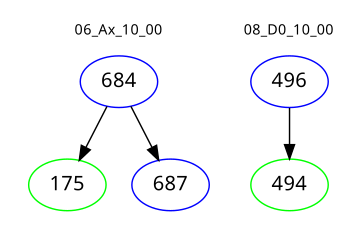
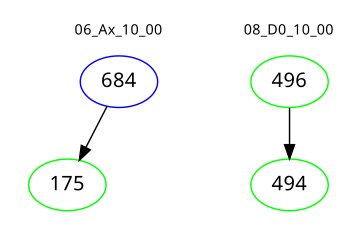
(290, 82) -> (290, 82)
(171, 185) -> none
